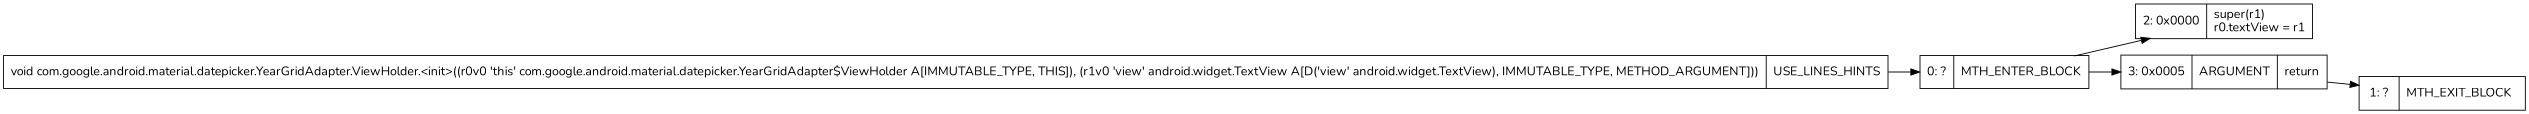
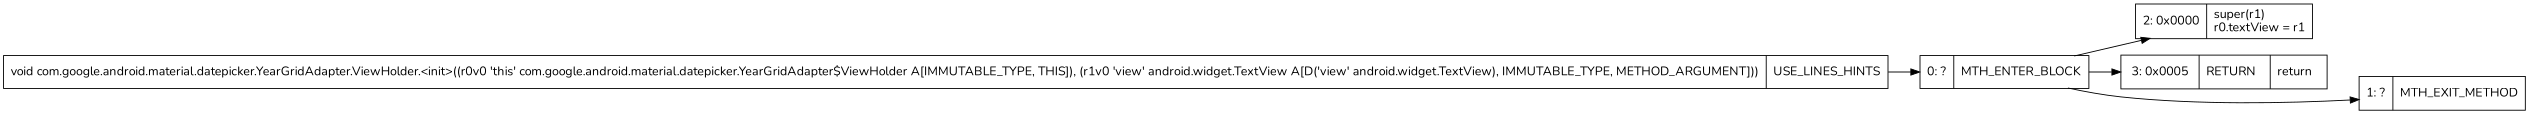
(2235, 72) -> (2231, 72)
(2339, 83) -> (2209, 102)
(2459, 93) -> (2459, 93)
